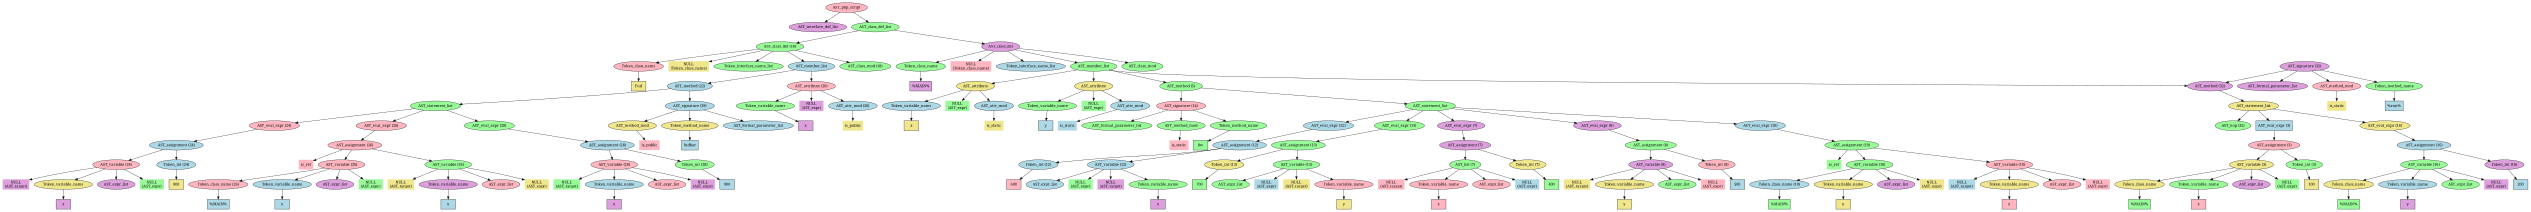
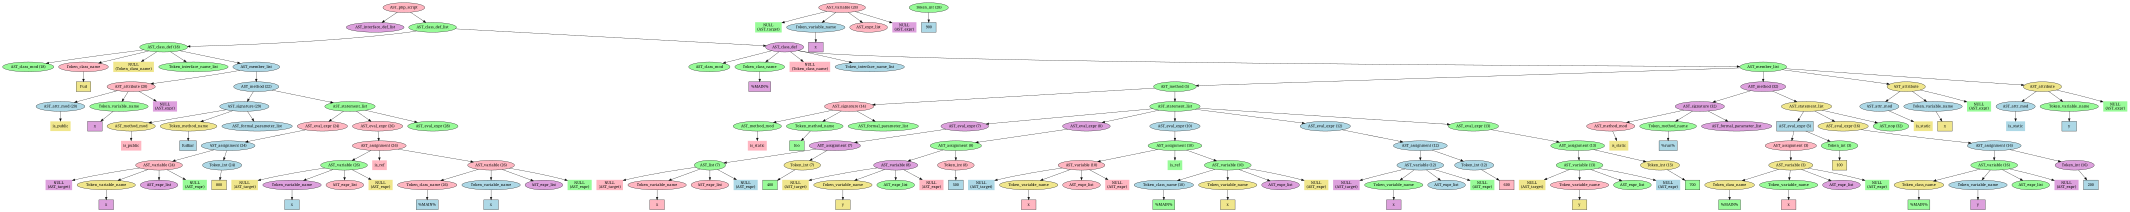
(2258, 76) -> (1733, 96)
(607, 145) -> none
(2288, 154) -> (1817, 136)
